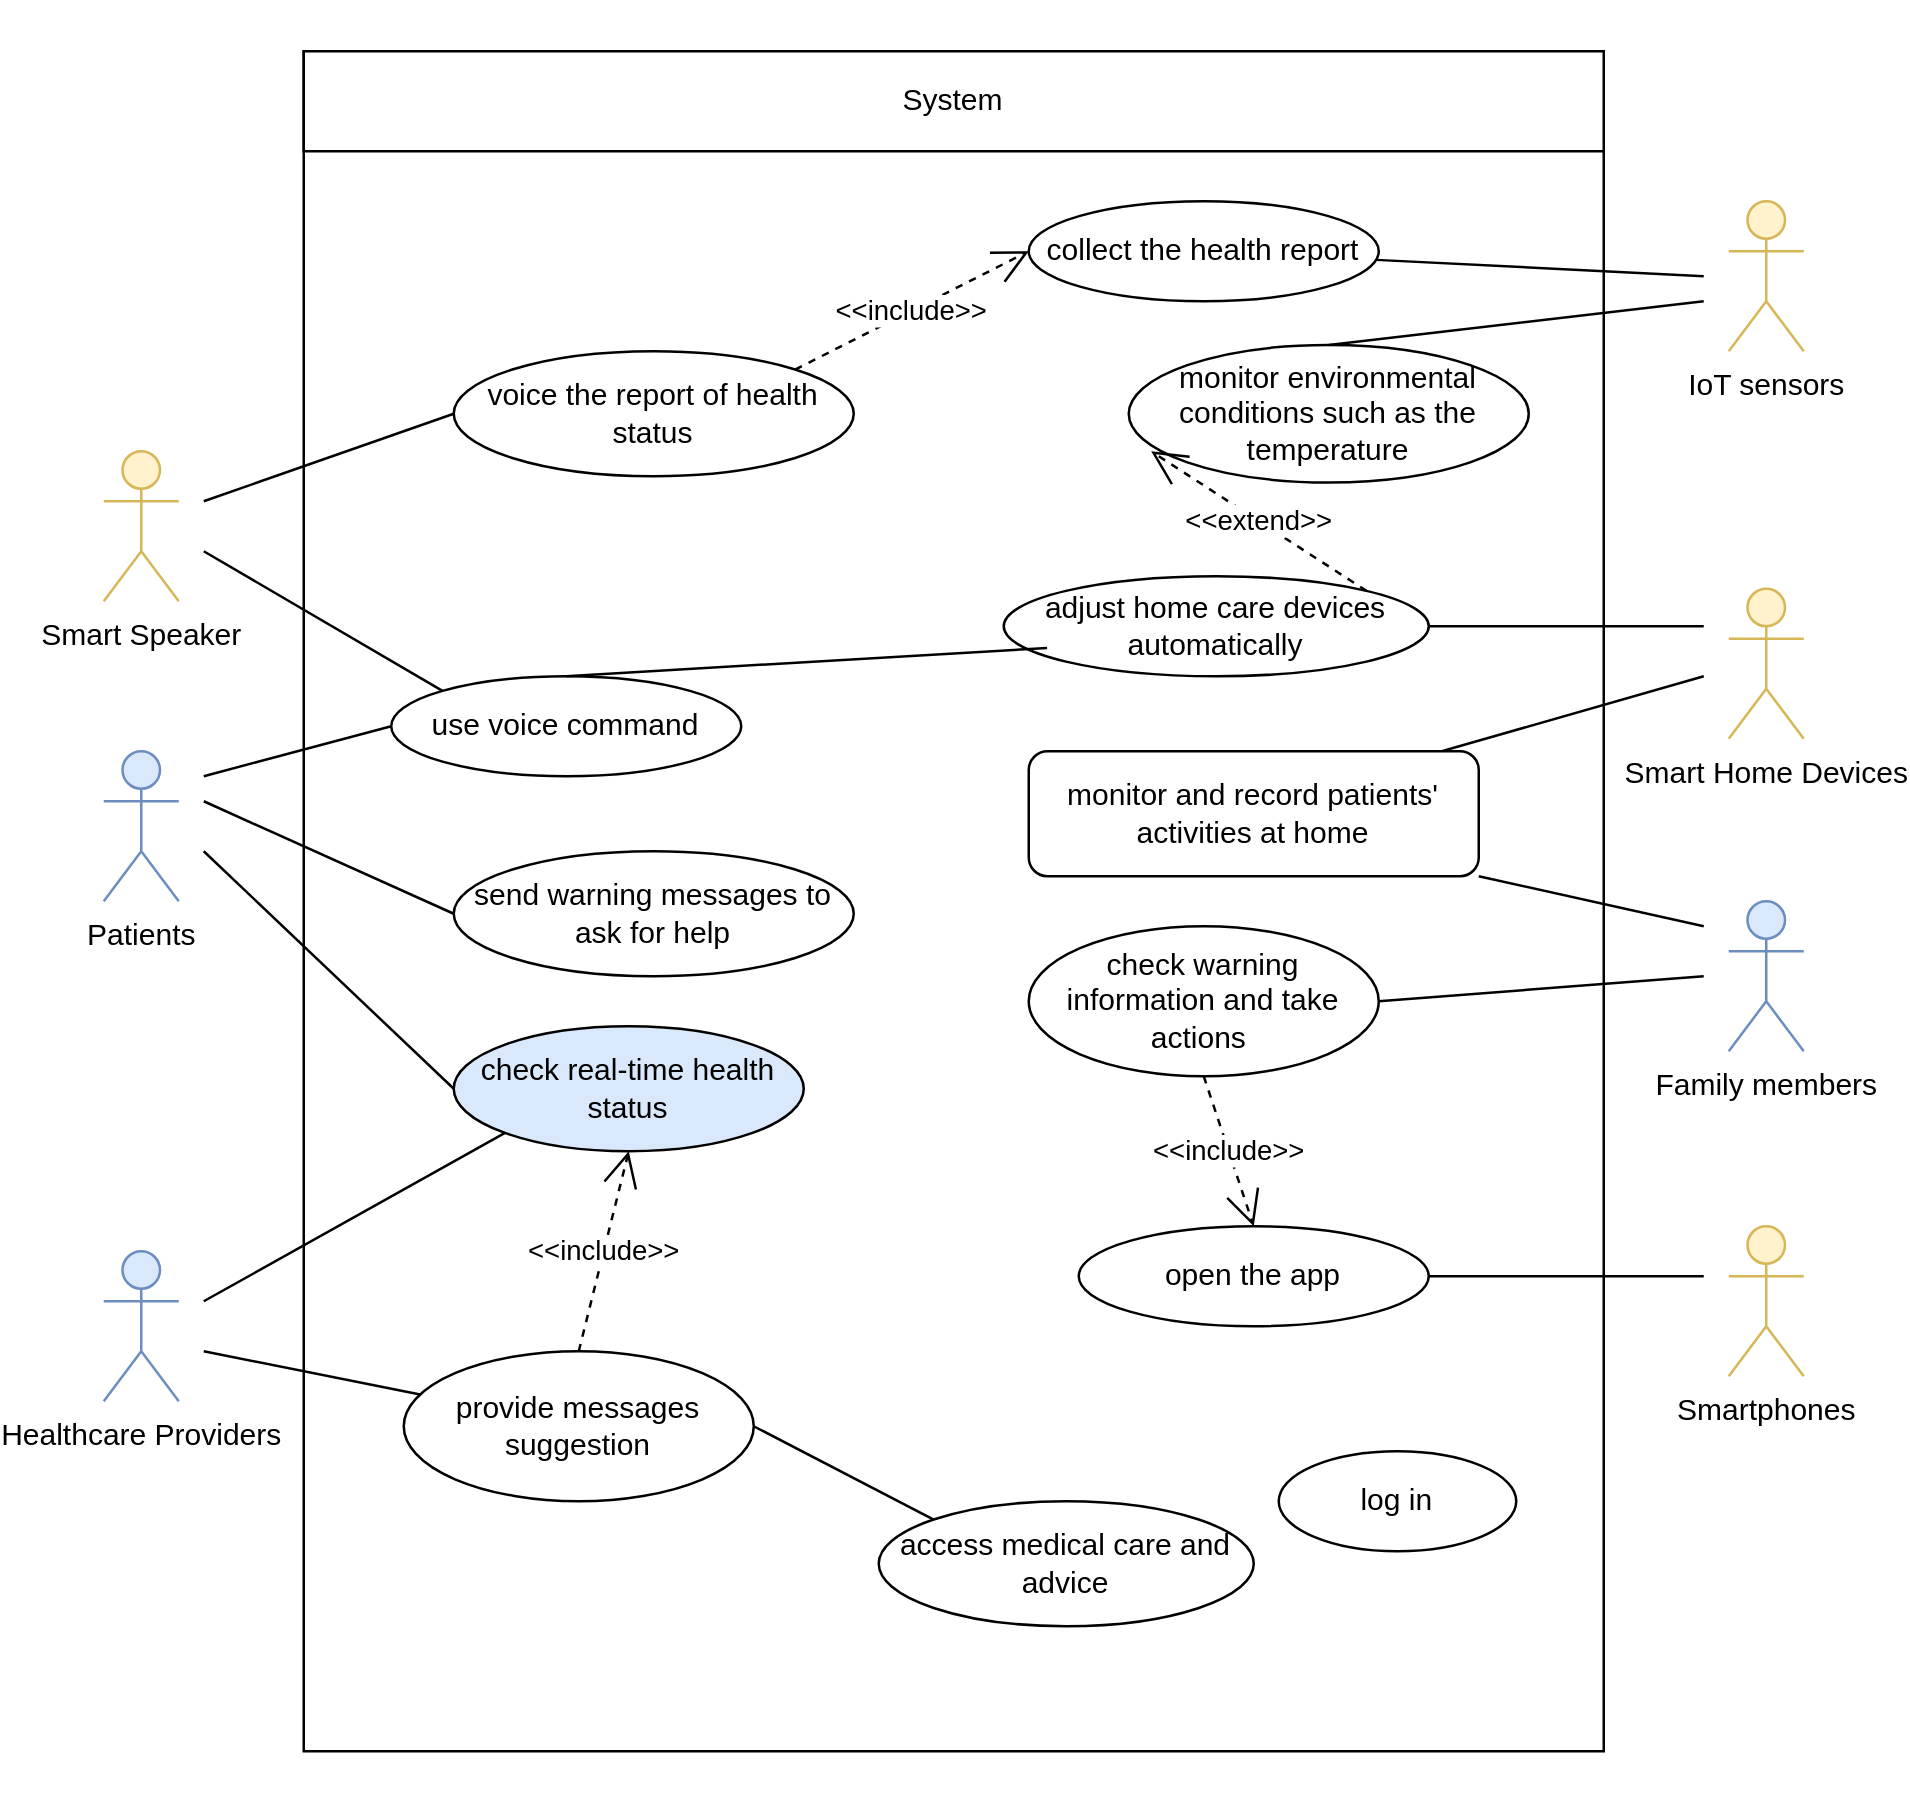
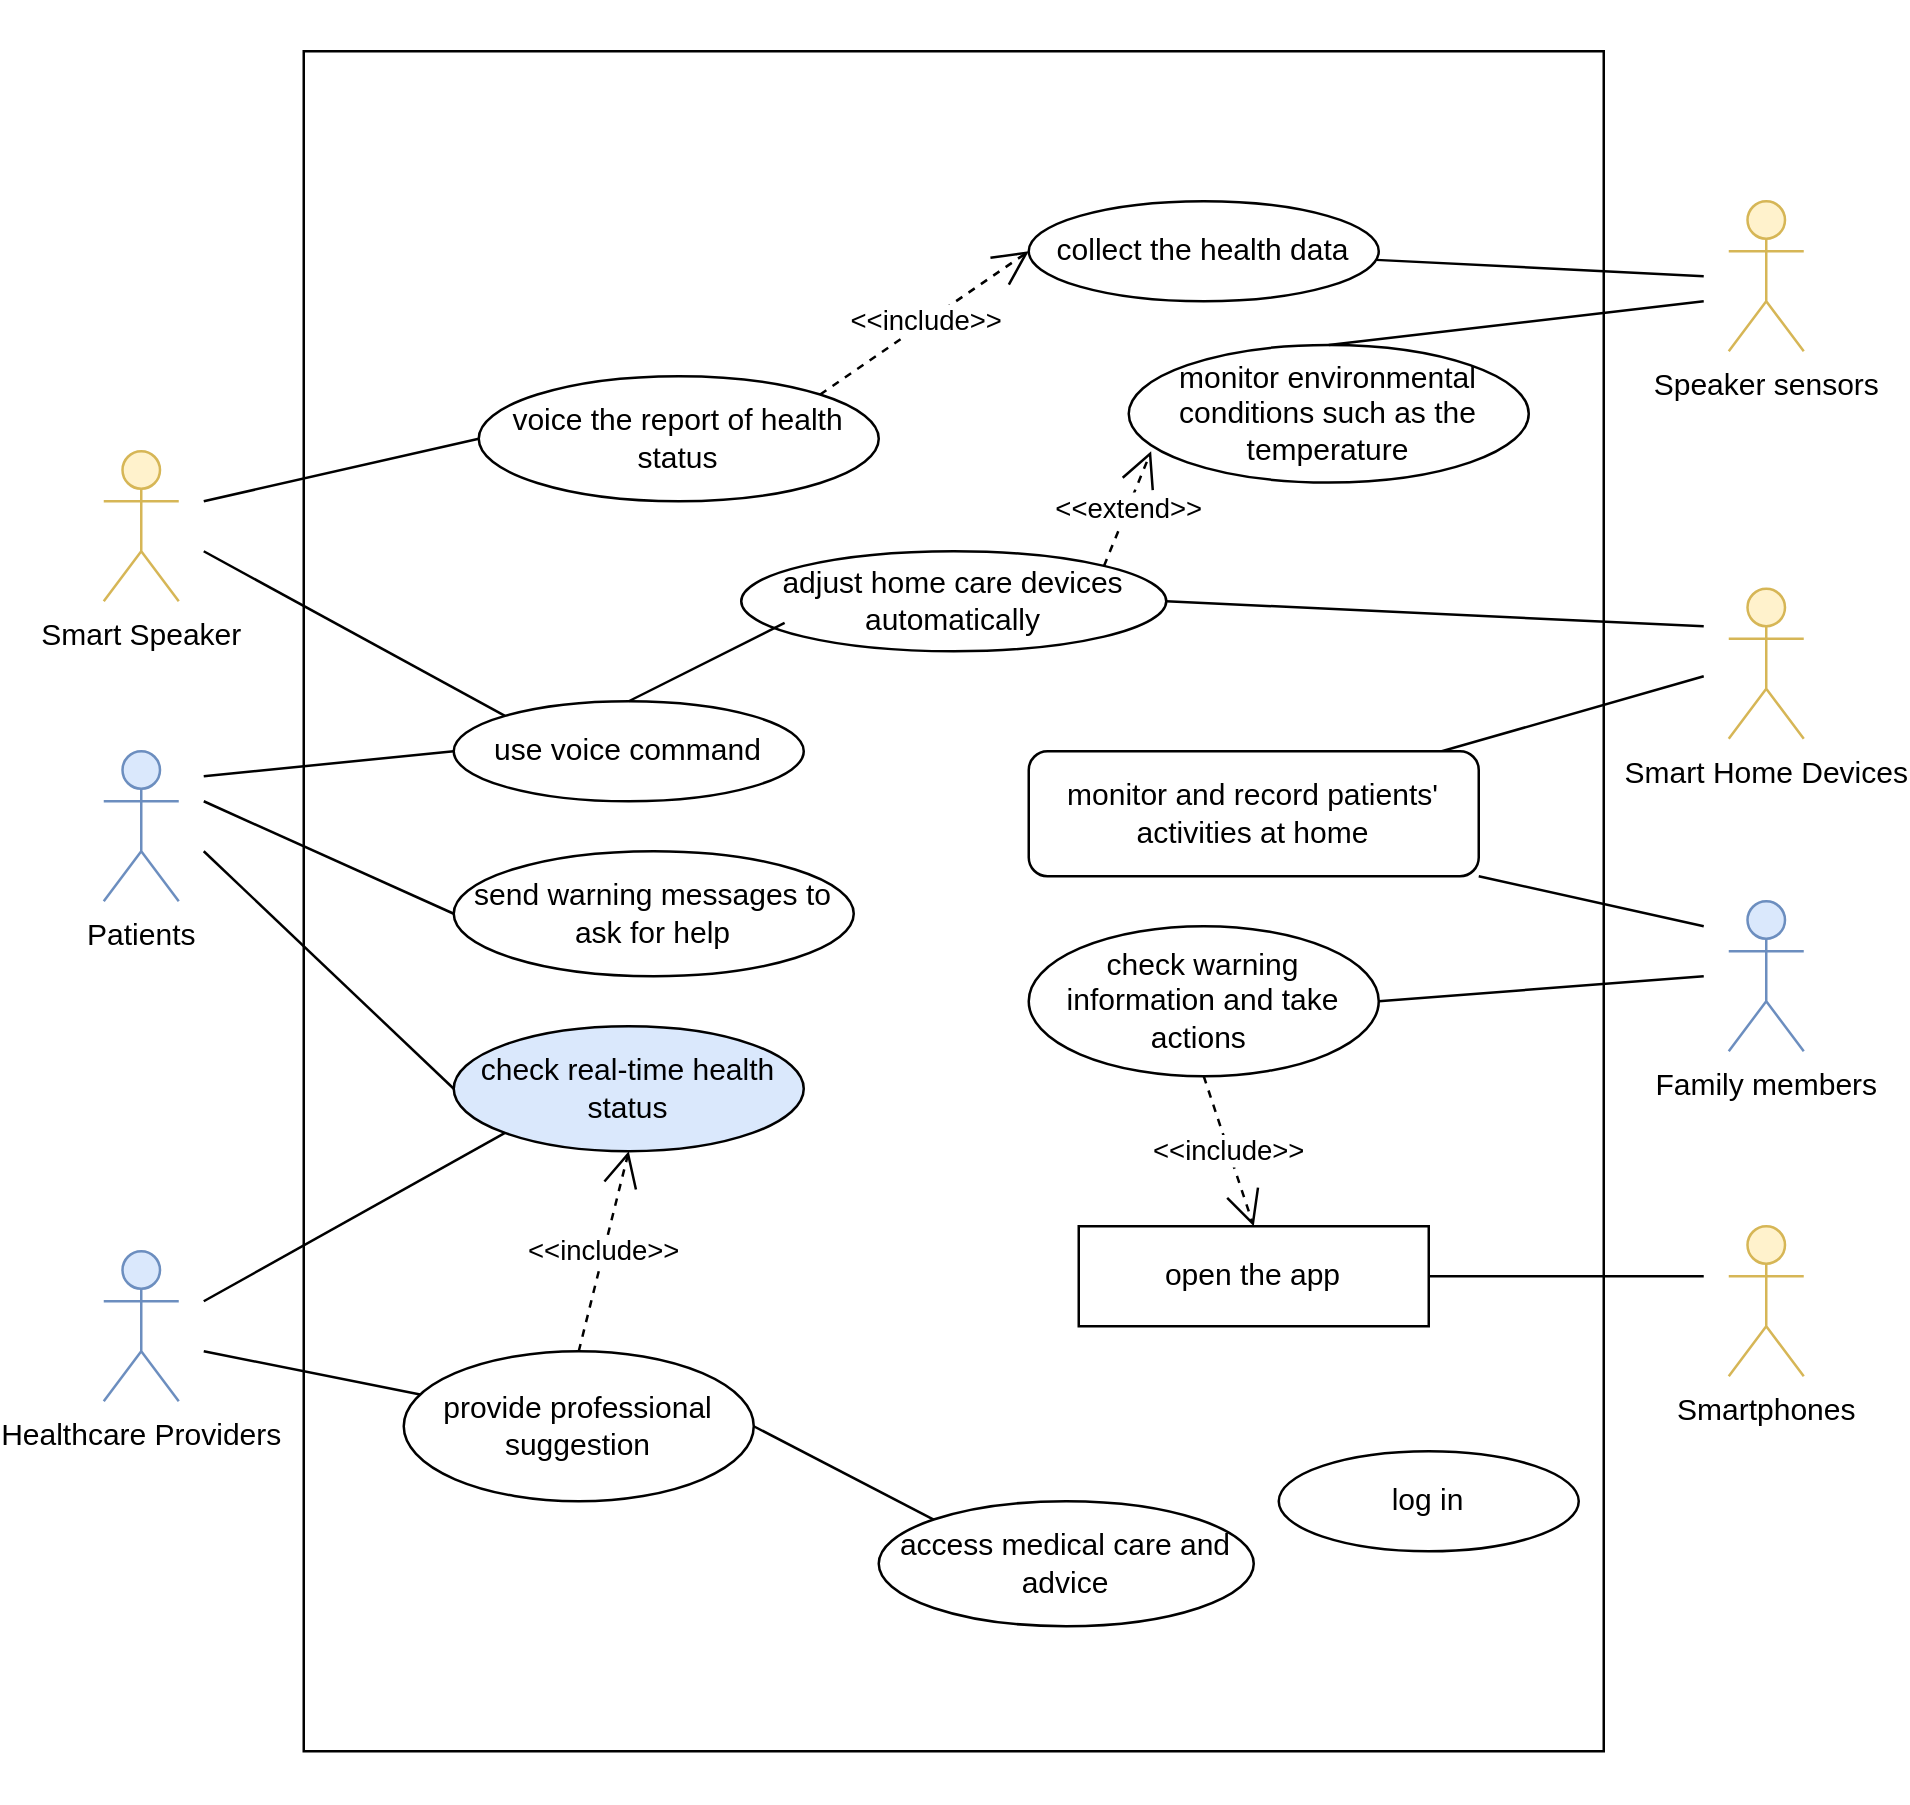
(954, 101) -> none
(1204, 251) -> (1204, 251)
(1768, 387) -> (1768, 387)
(654, 414) -> (679, 439)
(1216, 626) -> (954, 601)
(566, 726) -> (629, 751)
(1254, 1276) -> (1254, 1276)
(579, 1426) -> (579, 1426)
(1398, 1501) -> (1429, 1501)
